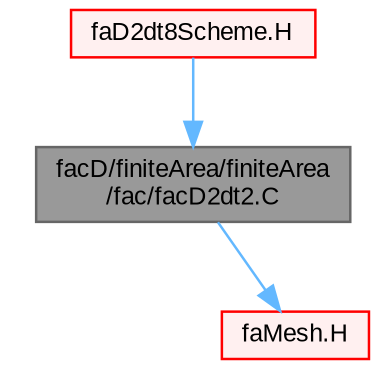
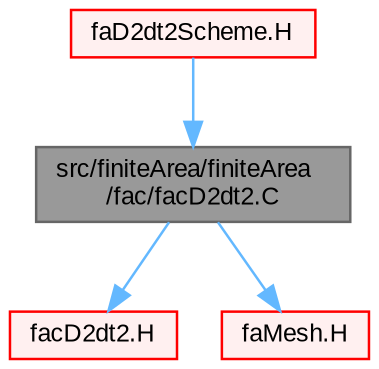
(193, 34) -> (193, 34)
(193, 184) -> (193, 184)
none -> (93, 335)
